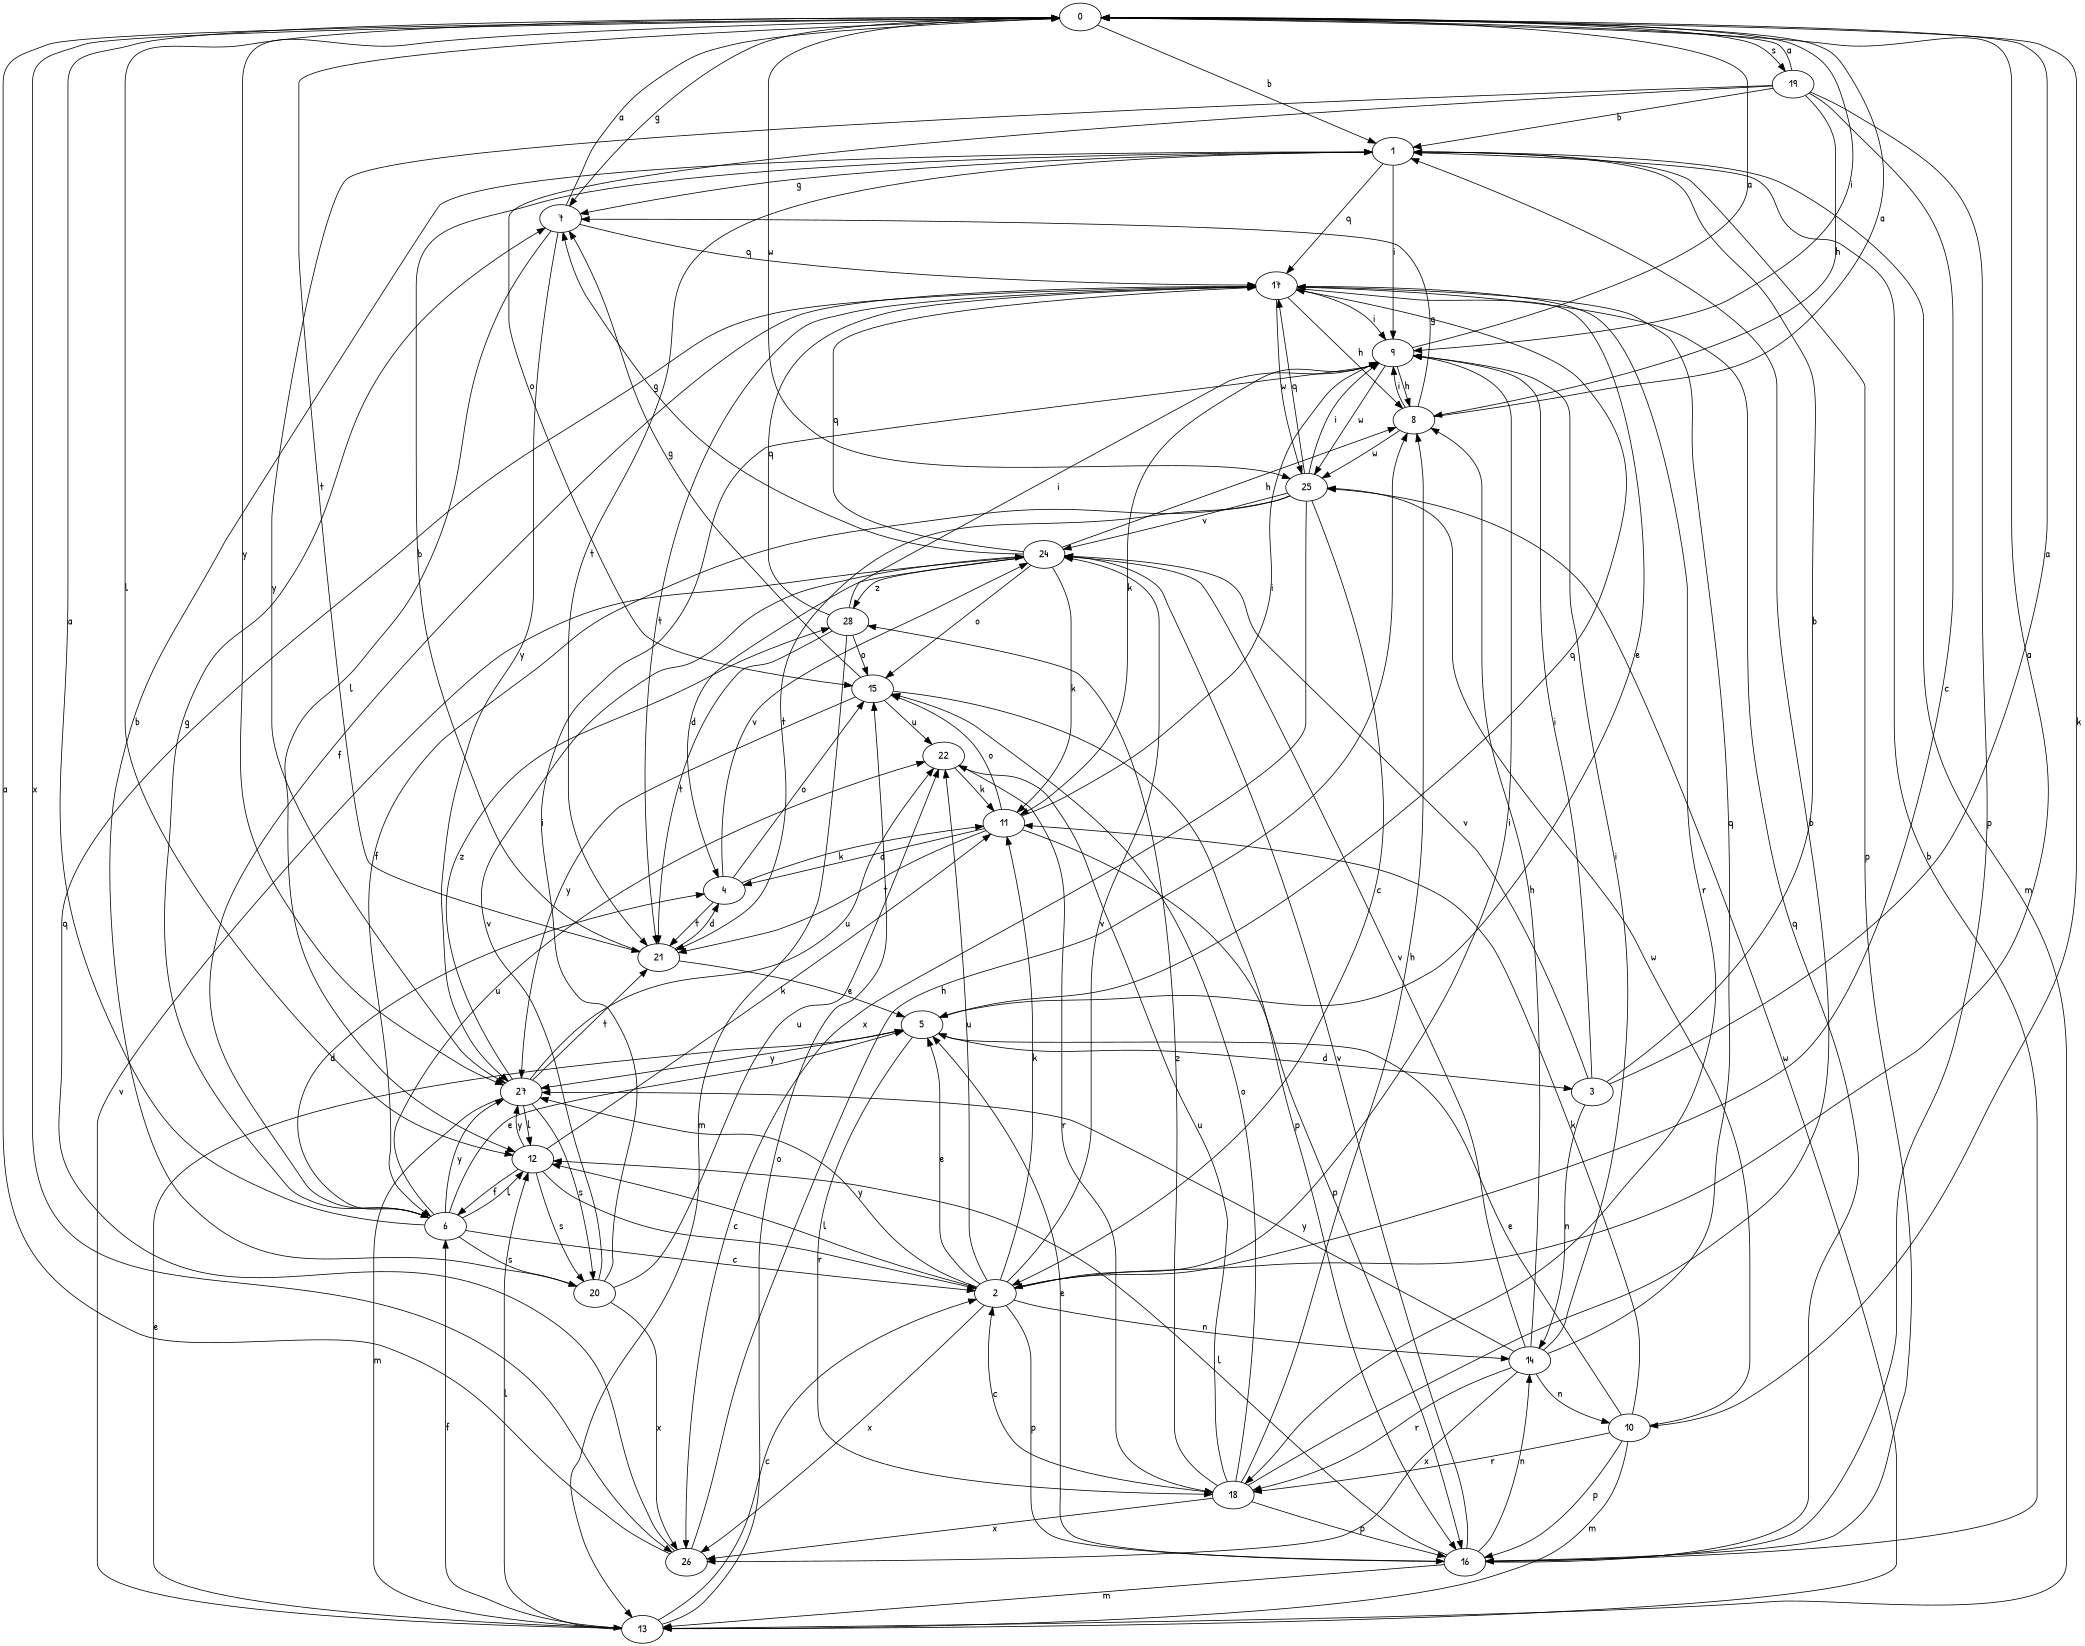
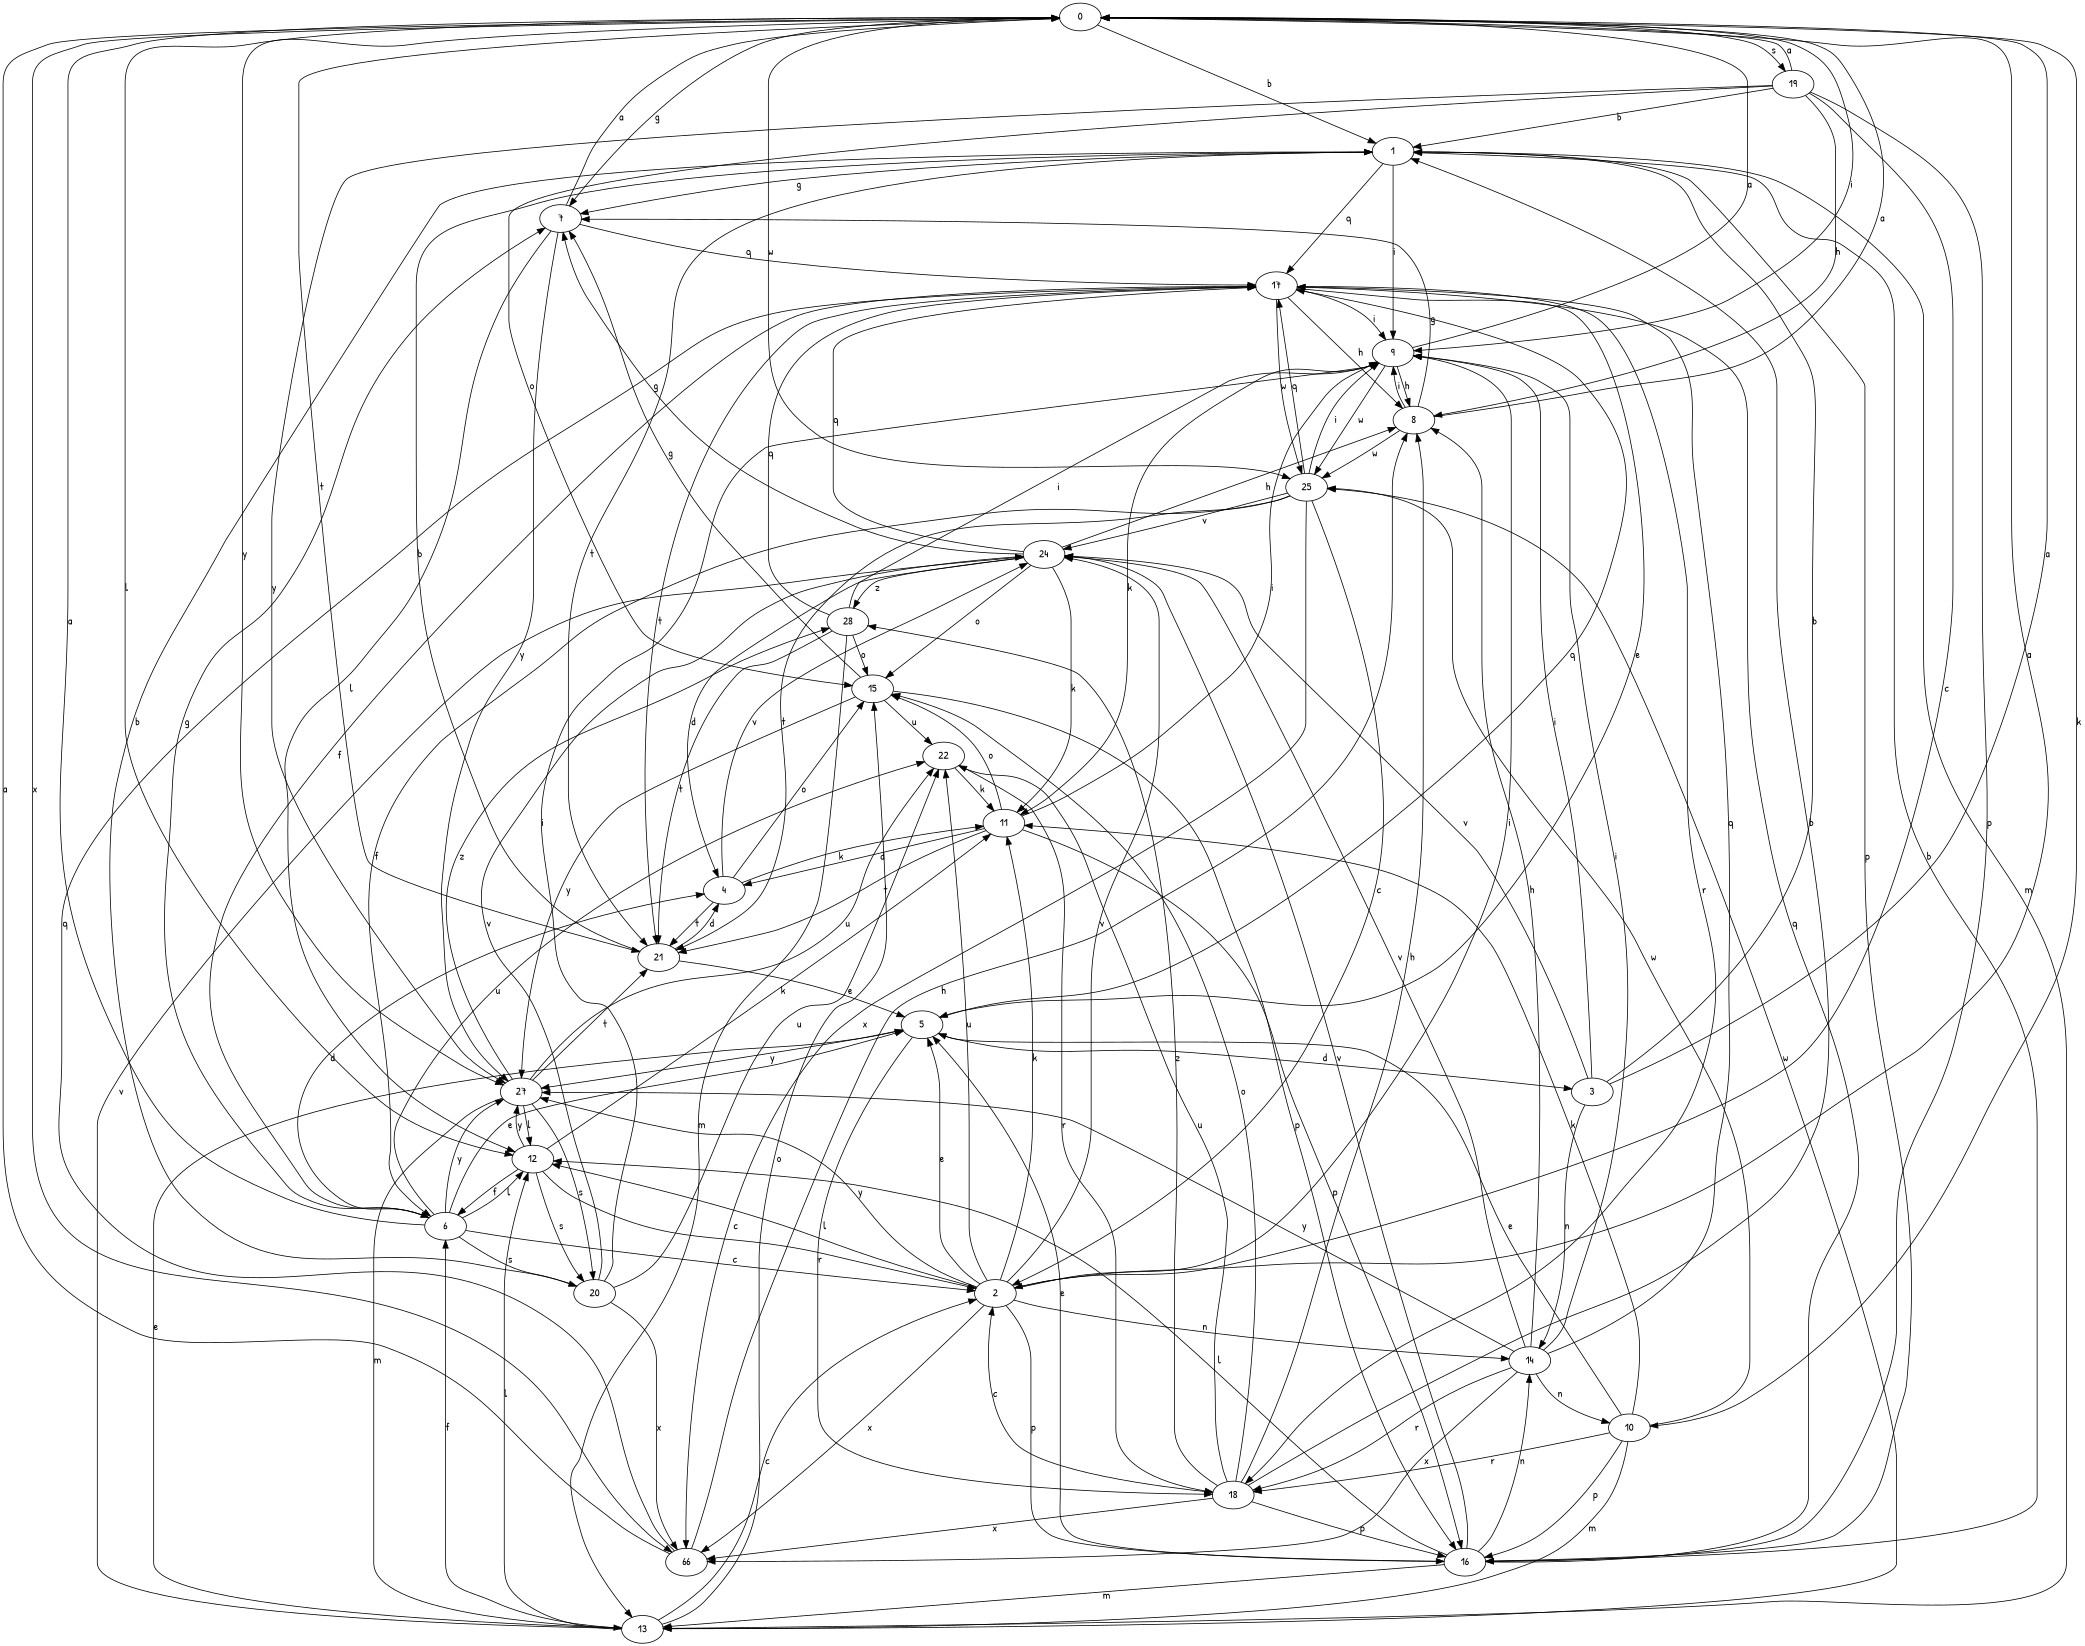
(687, 1562) -> (687, 1562)
